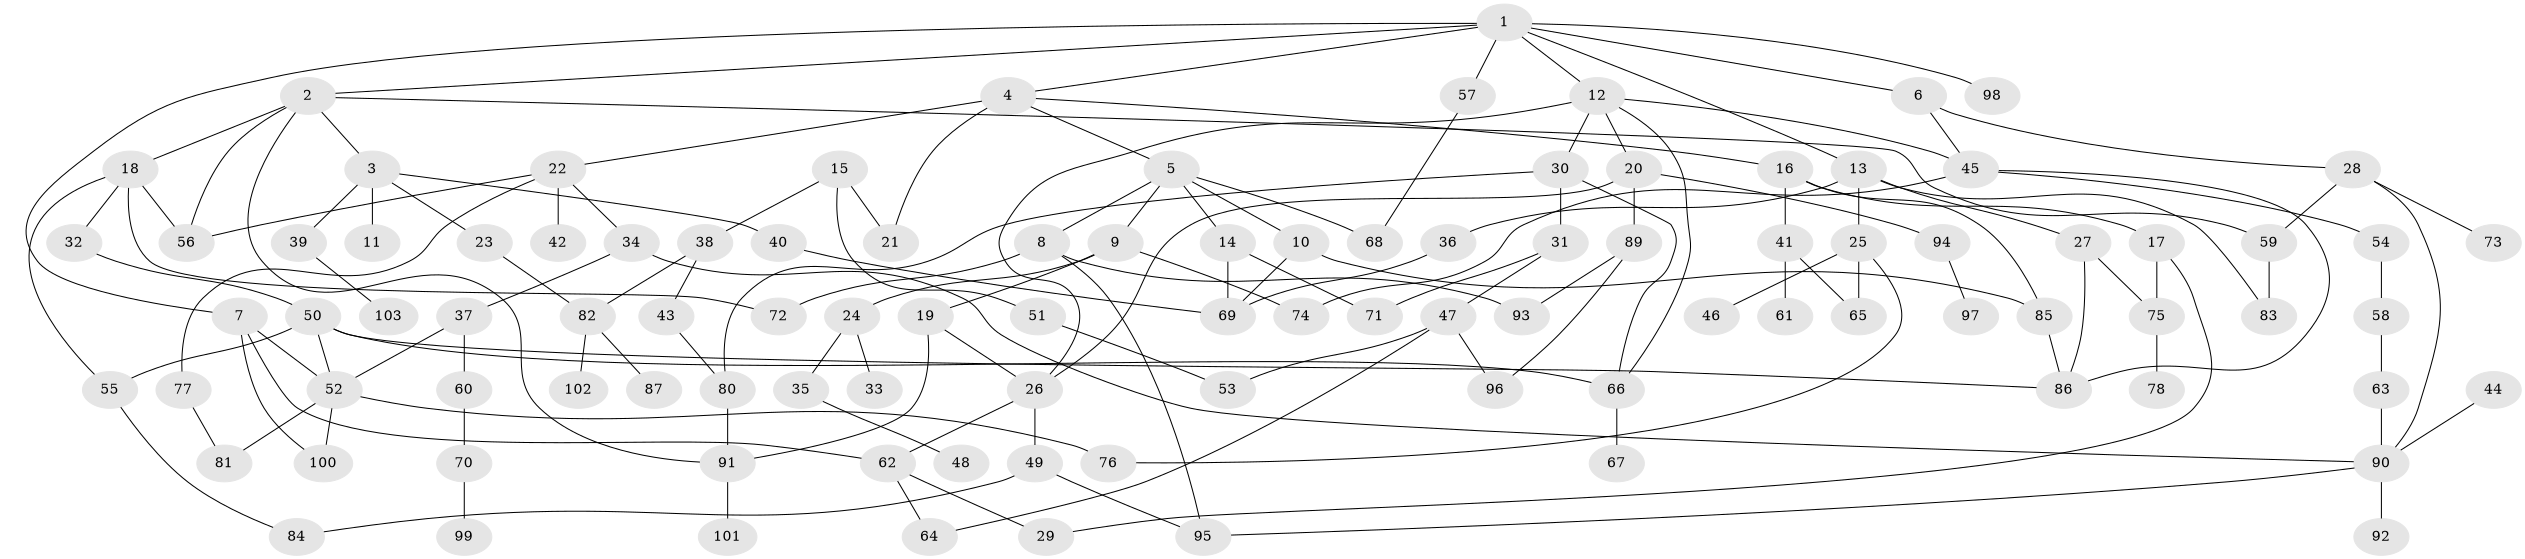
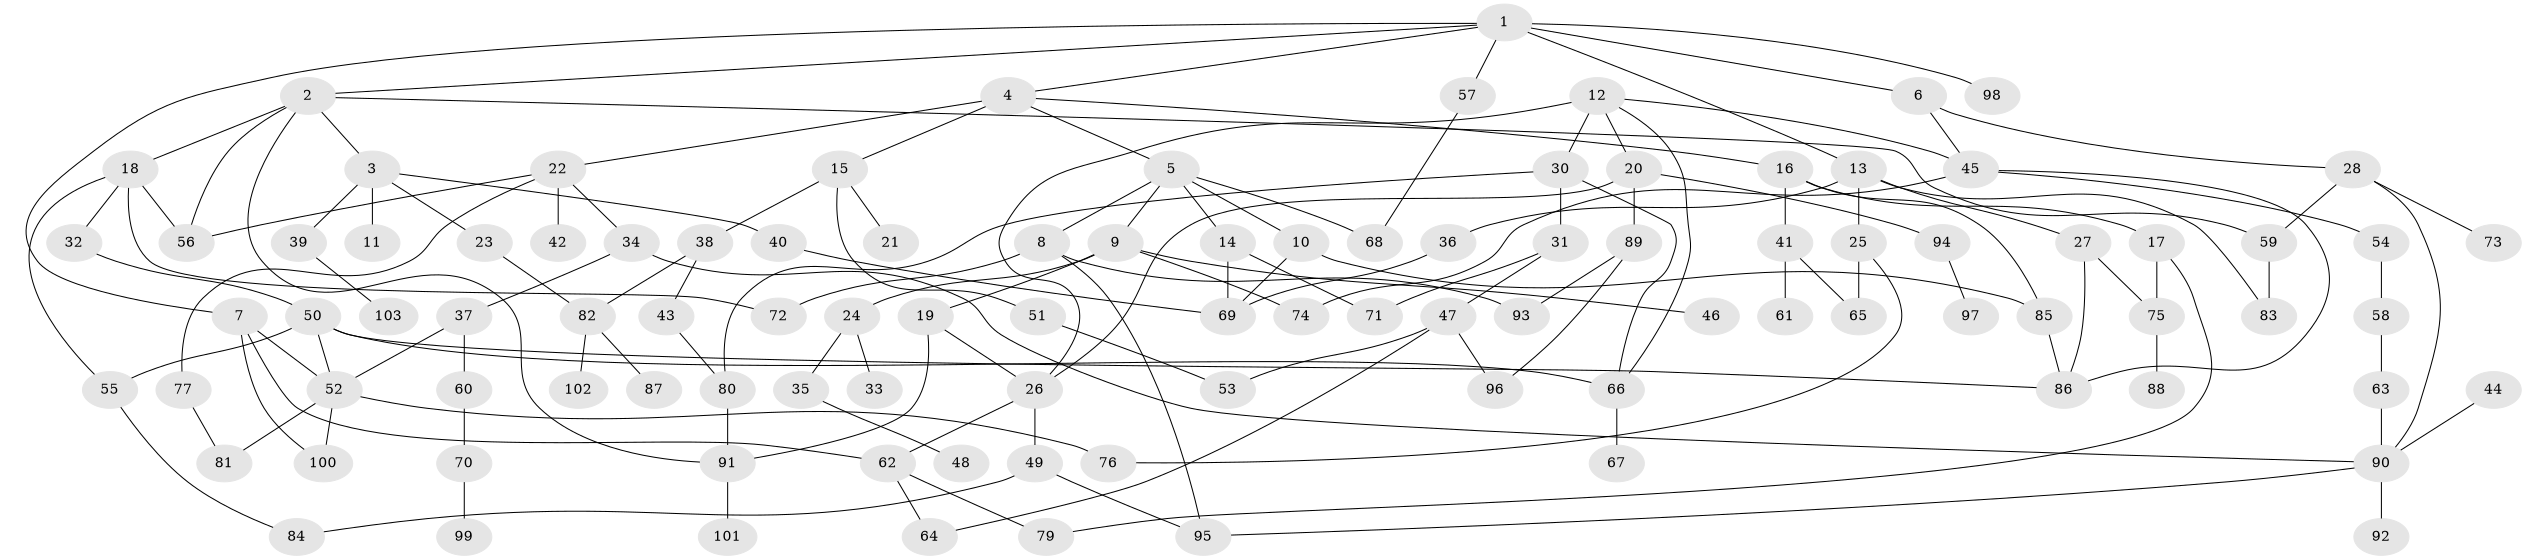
(1551, 59) -> none
(929, 156) -> (924, 133)
(1777, 283) -> (1508, 293)
(2157, 390) -> (2157, 390)
(1046, 537) -> (1046, 537)
